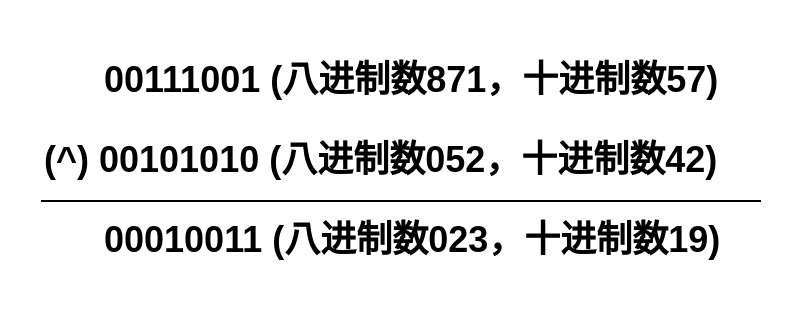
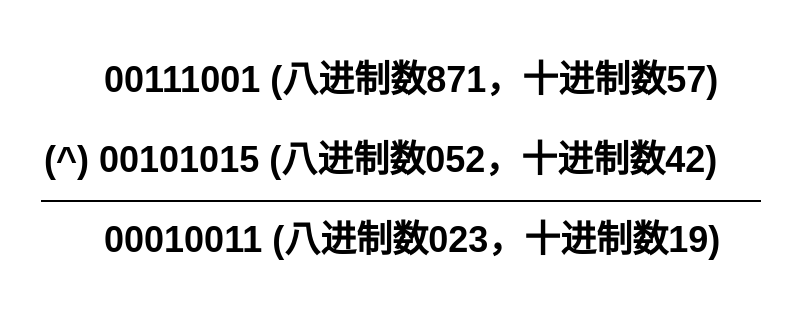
(281, 161) -> (281, 161)
